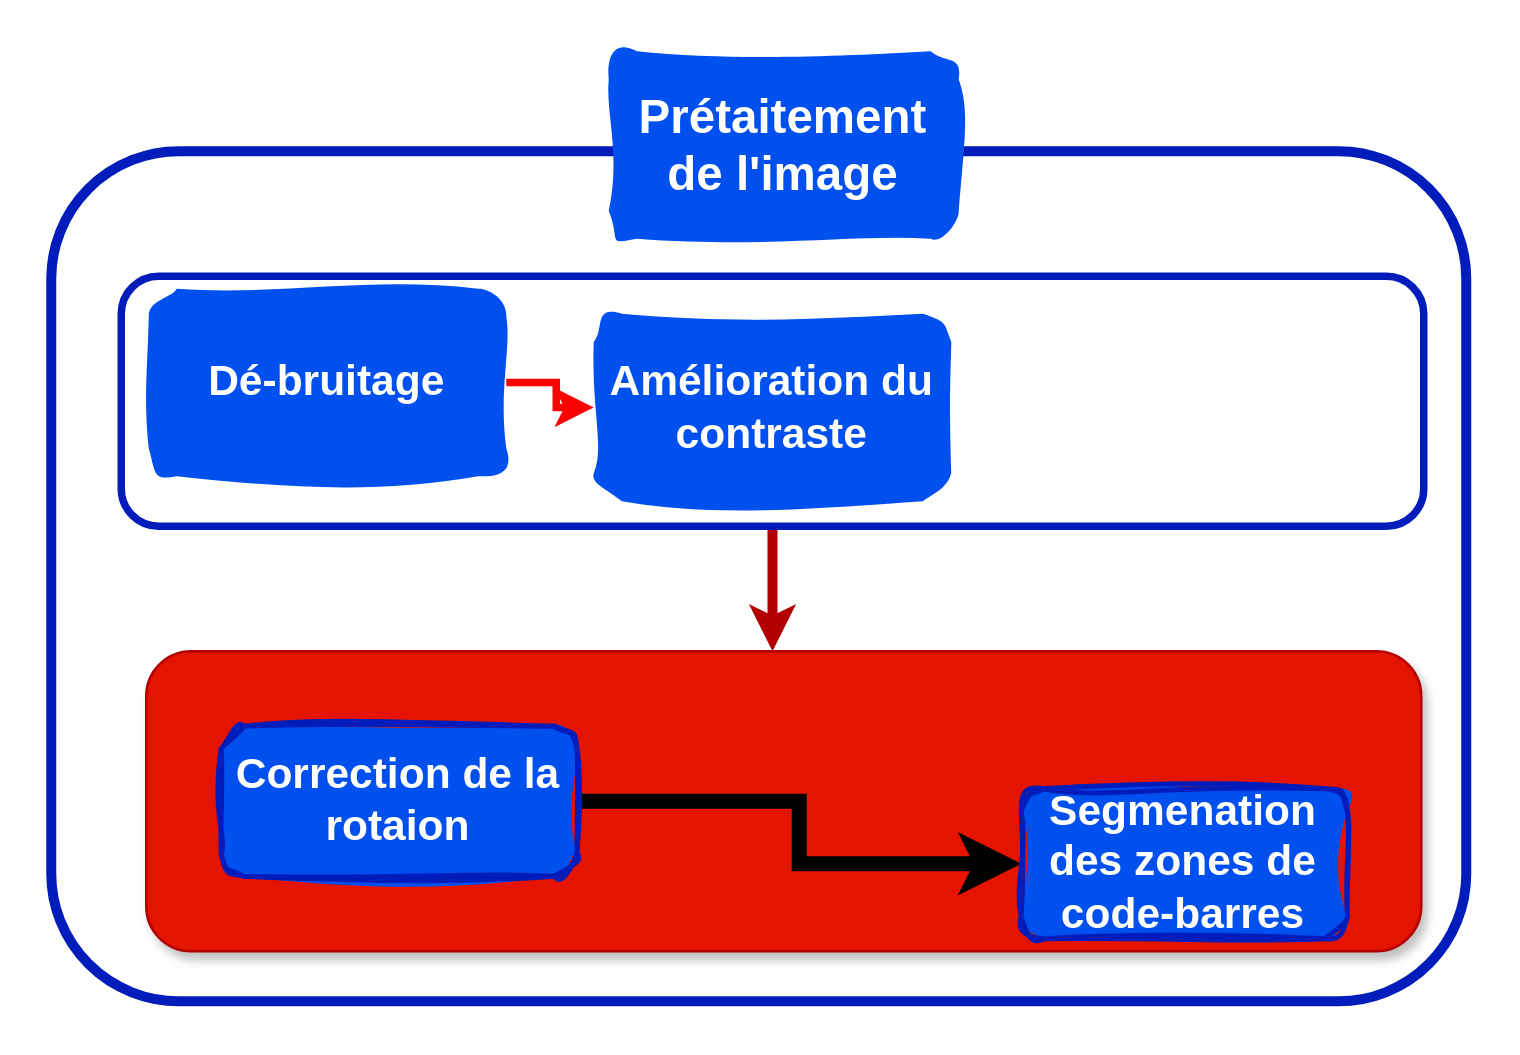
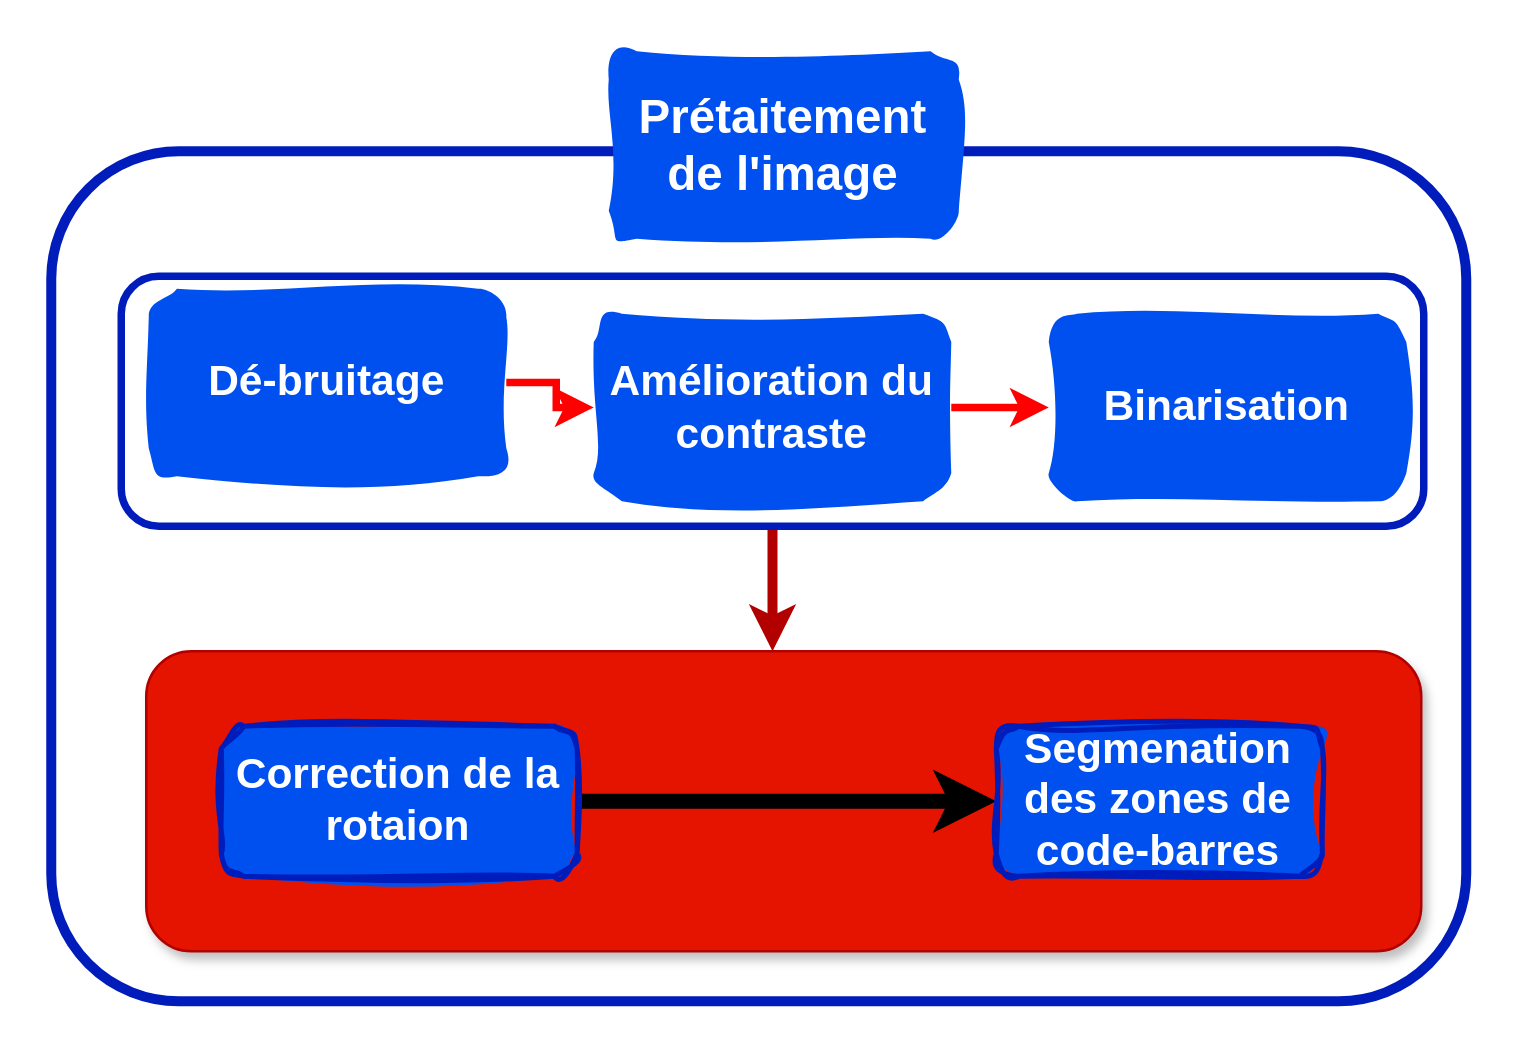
none -> (987, 408)
none -> (1228, 408)
(1184, 864) -> (1159, 801)
